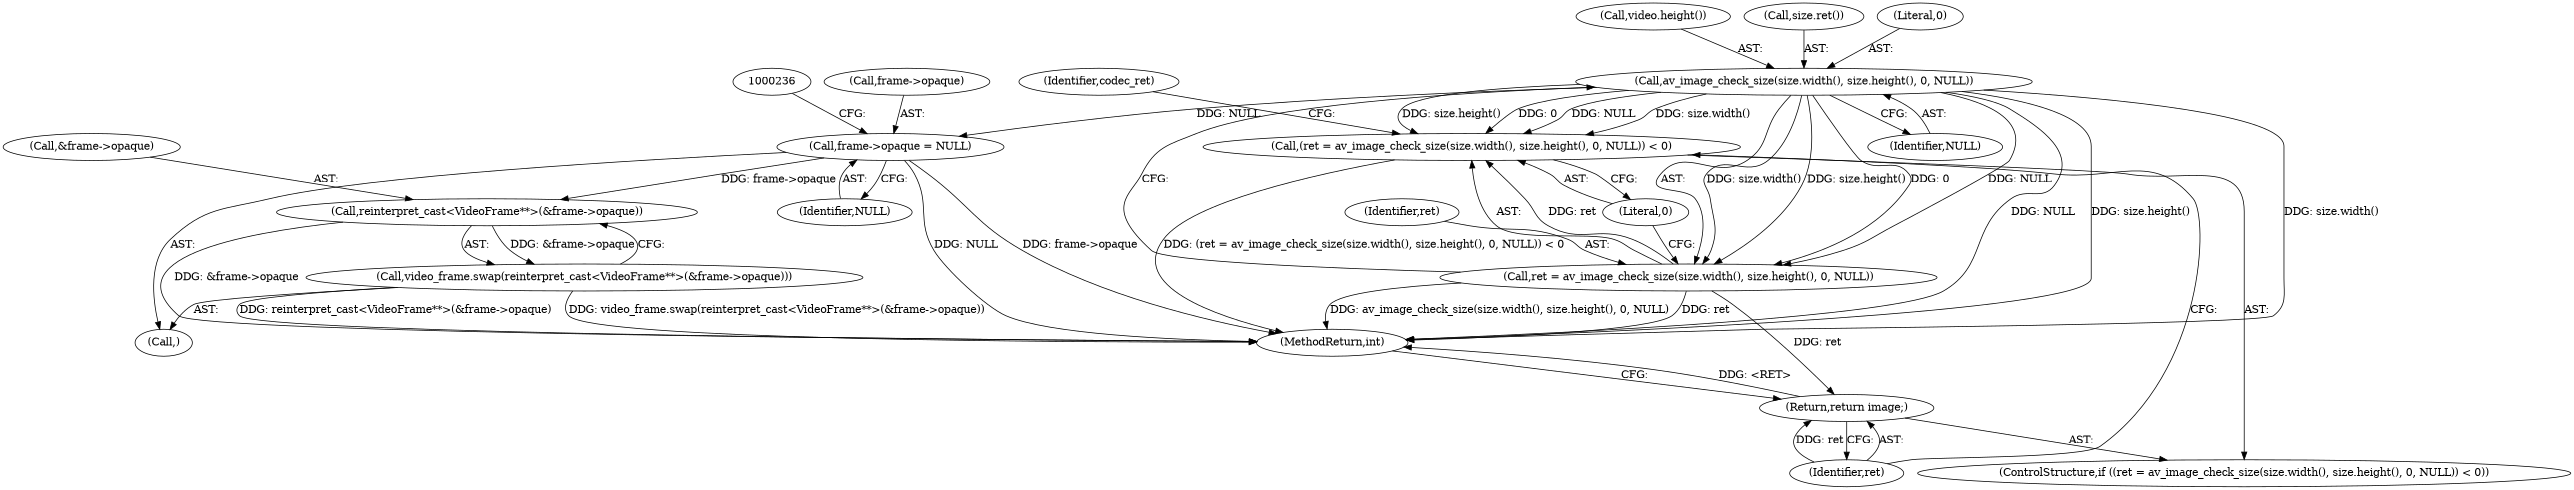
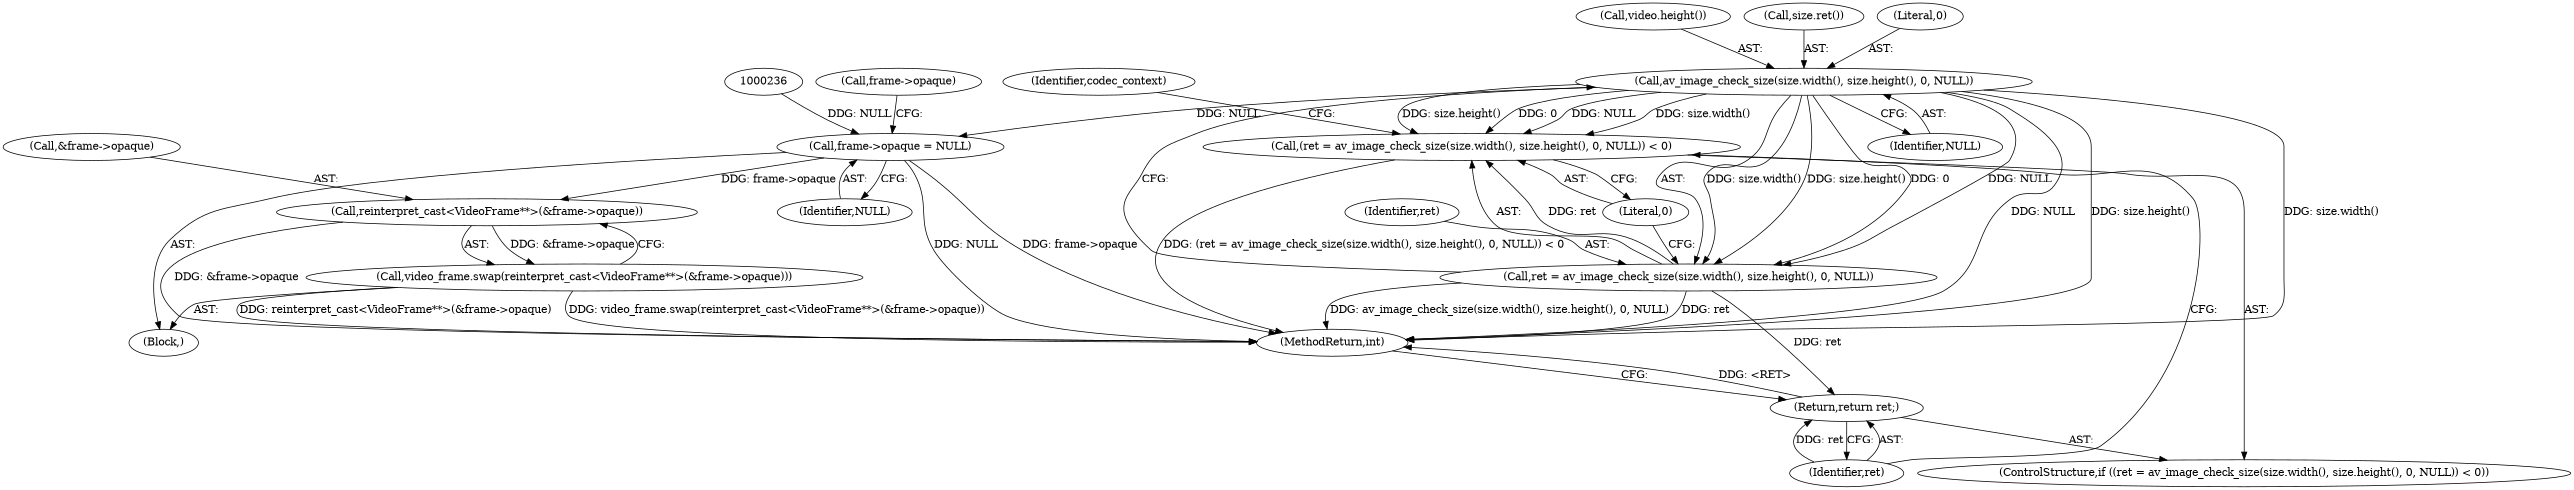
(1099, 82) -> (1099, 82)
(854, 114) -> (859, 114)
(914, 114) -> (911, 114)
(164, 343) -> (164, 343)
(1847, 408) -> (1847, 408)
